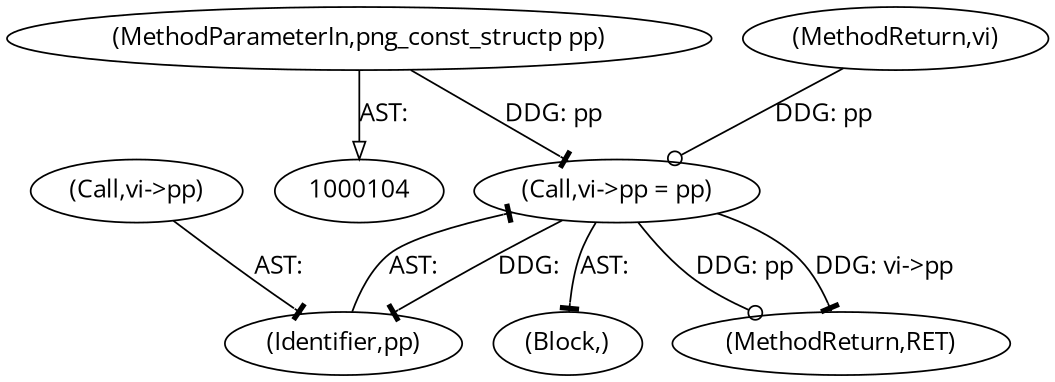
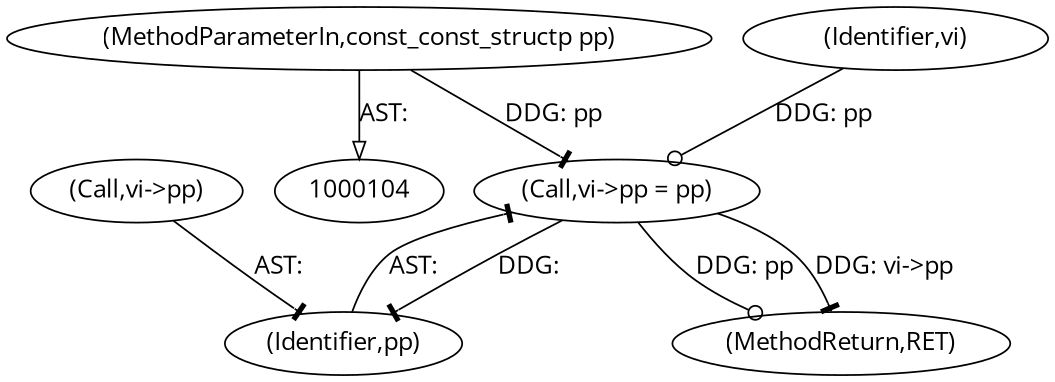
(359, 39) -> (359, 39)
(896, 39) -> (896, 39)
(568, 344) -> none
